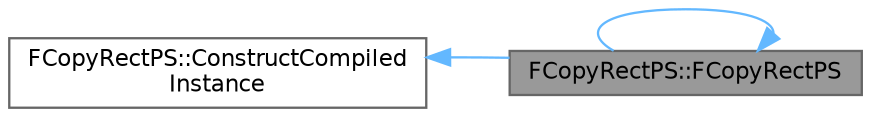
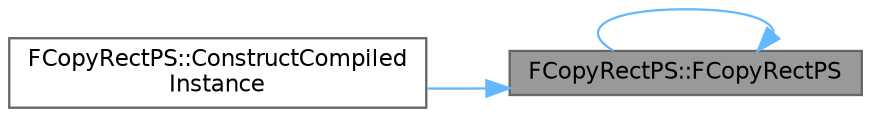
(480, 57) -> (456, 89)
